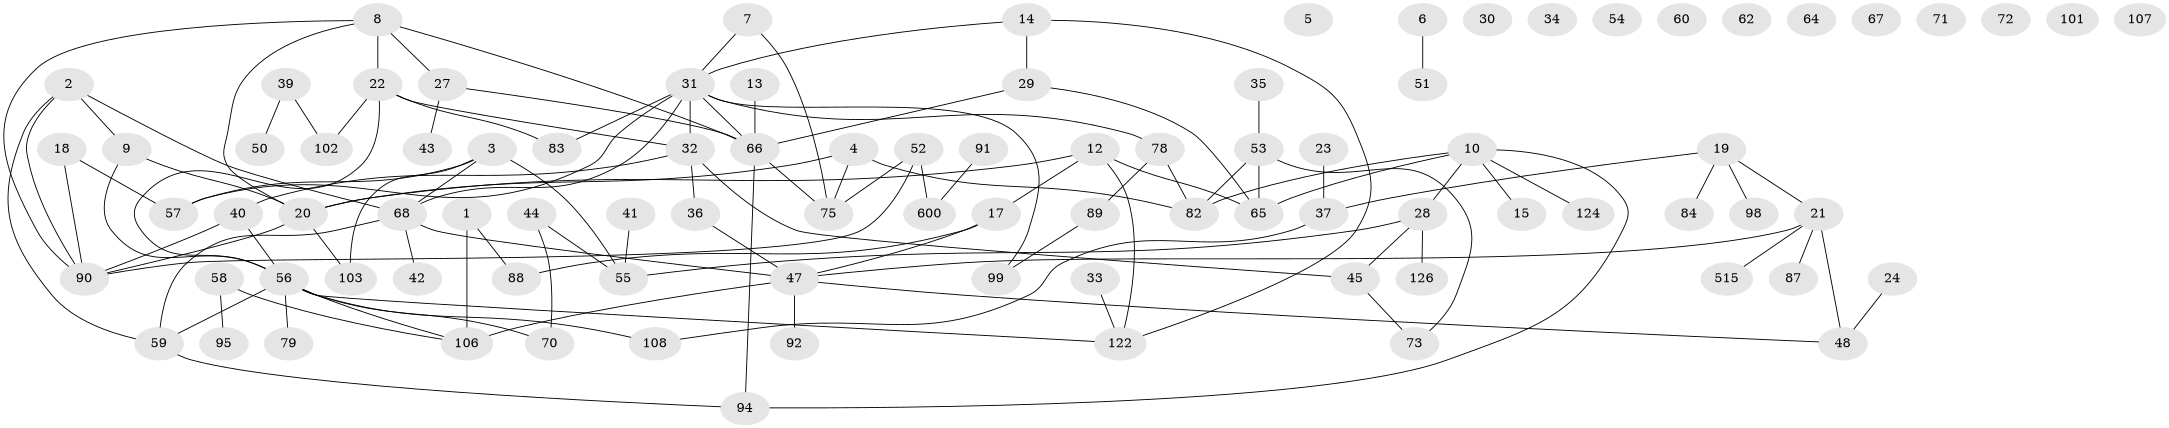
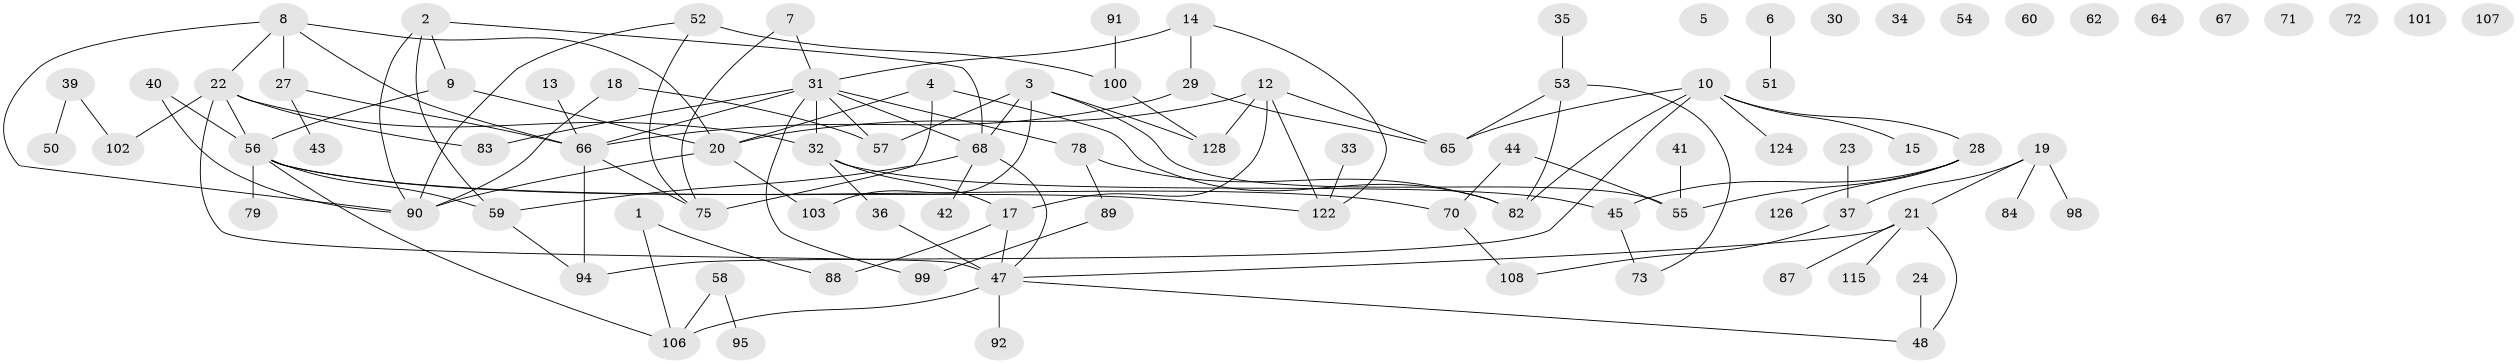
none -> (1214, 149)
(472, 175) -> (917, 183)
(930, 214) -> (1115, 85)
none -> (531, 253)
(1727, 279) -> (1854, 279)
(483, 318) -> (1484, 249)
